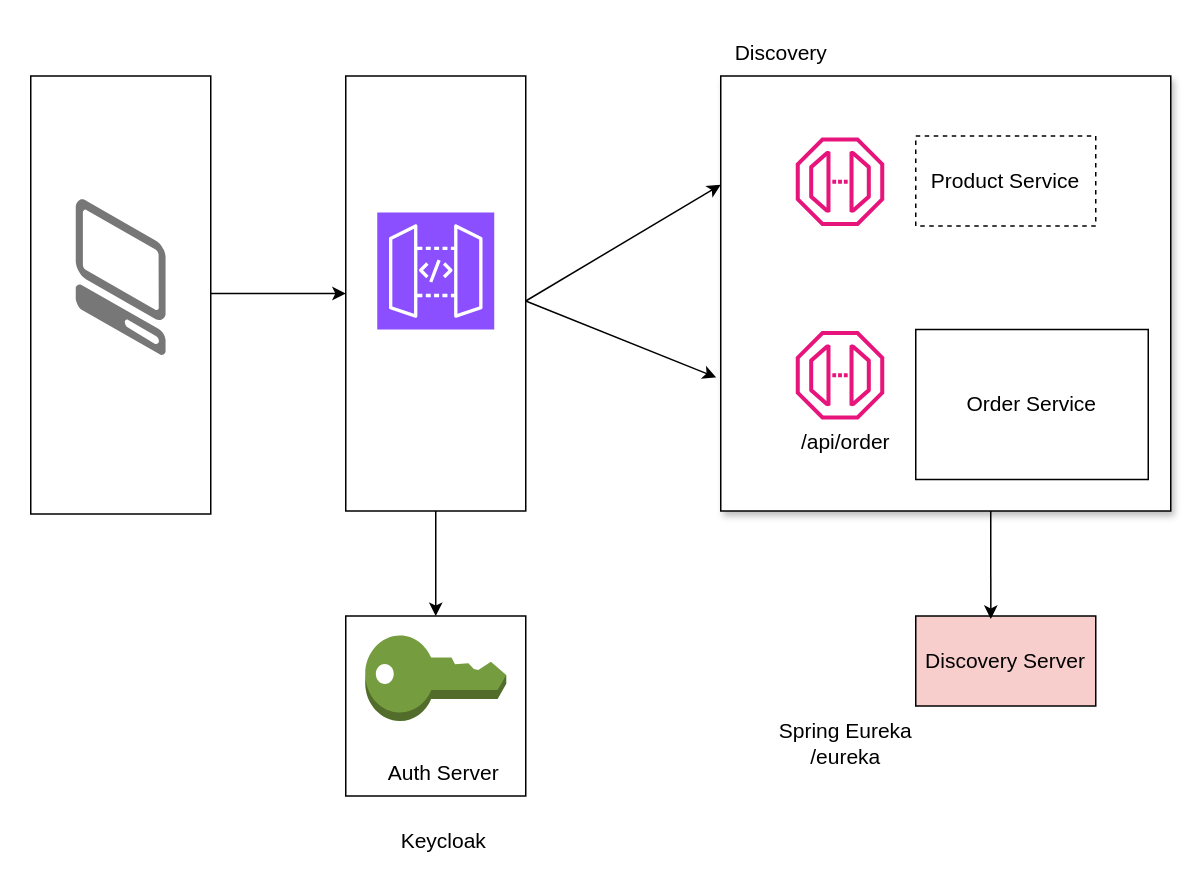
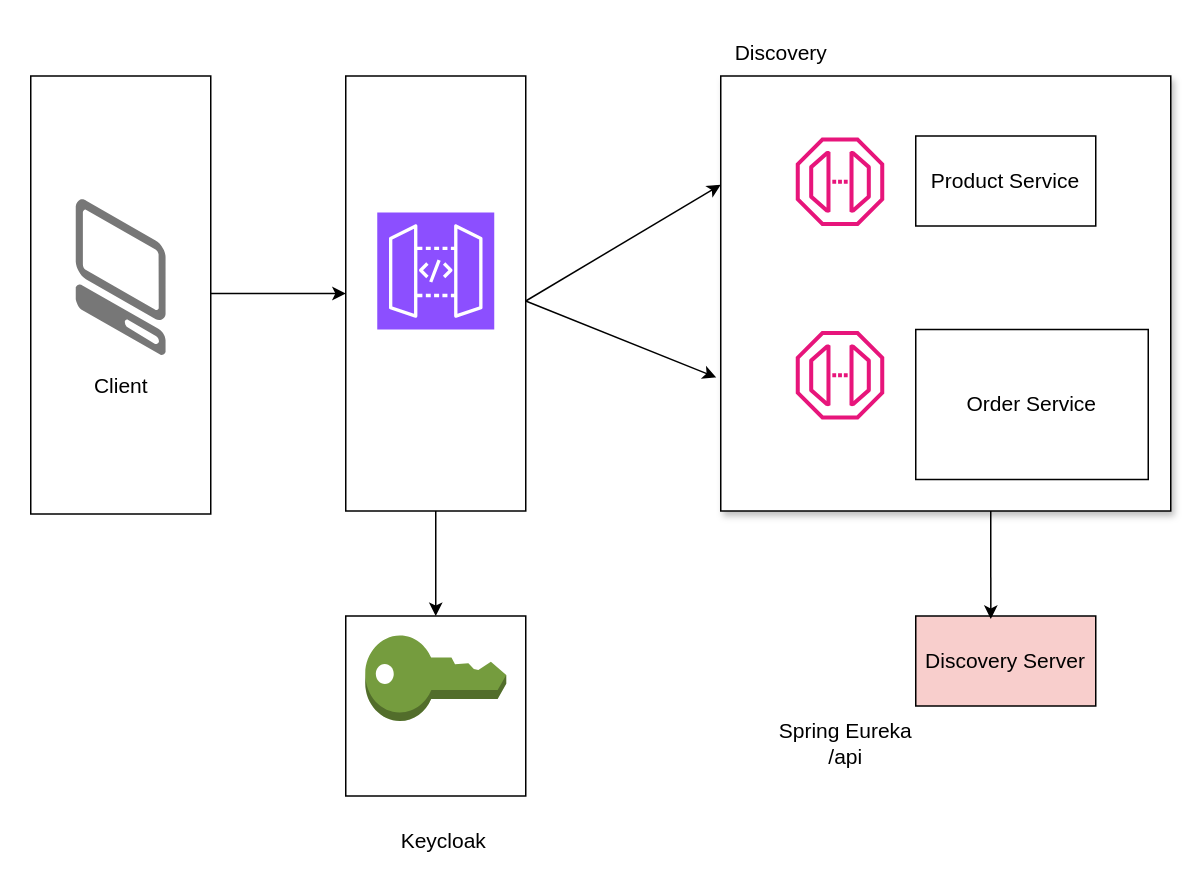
(1006, 181) -> (1006, 181)
none -> (121, 386)
(845, 442) -> none
(846, 743) -> (846, 743)
(443, 773) -> none
